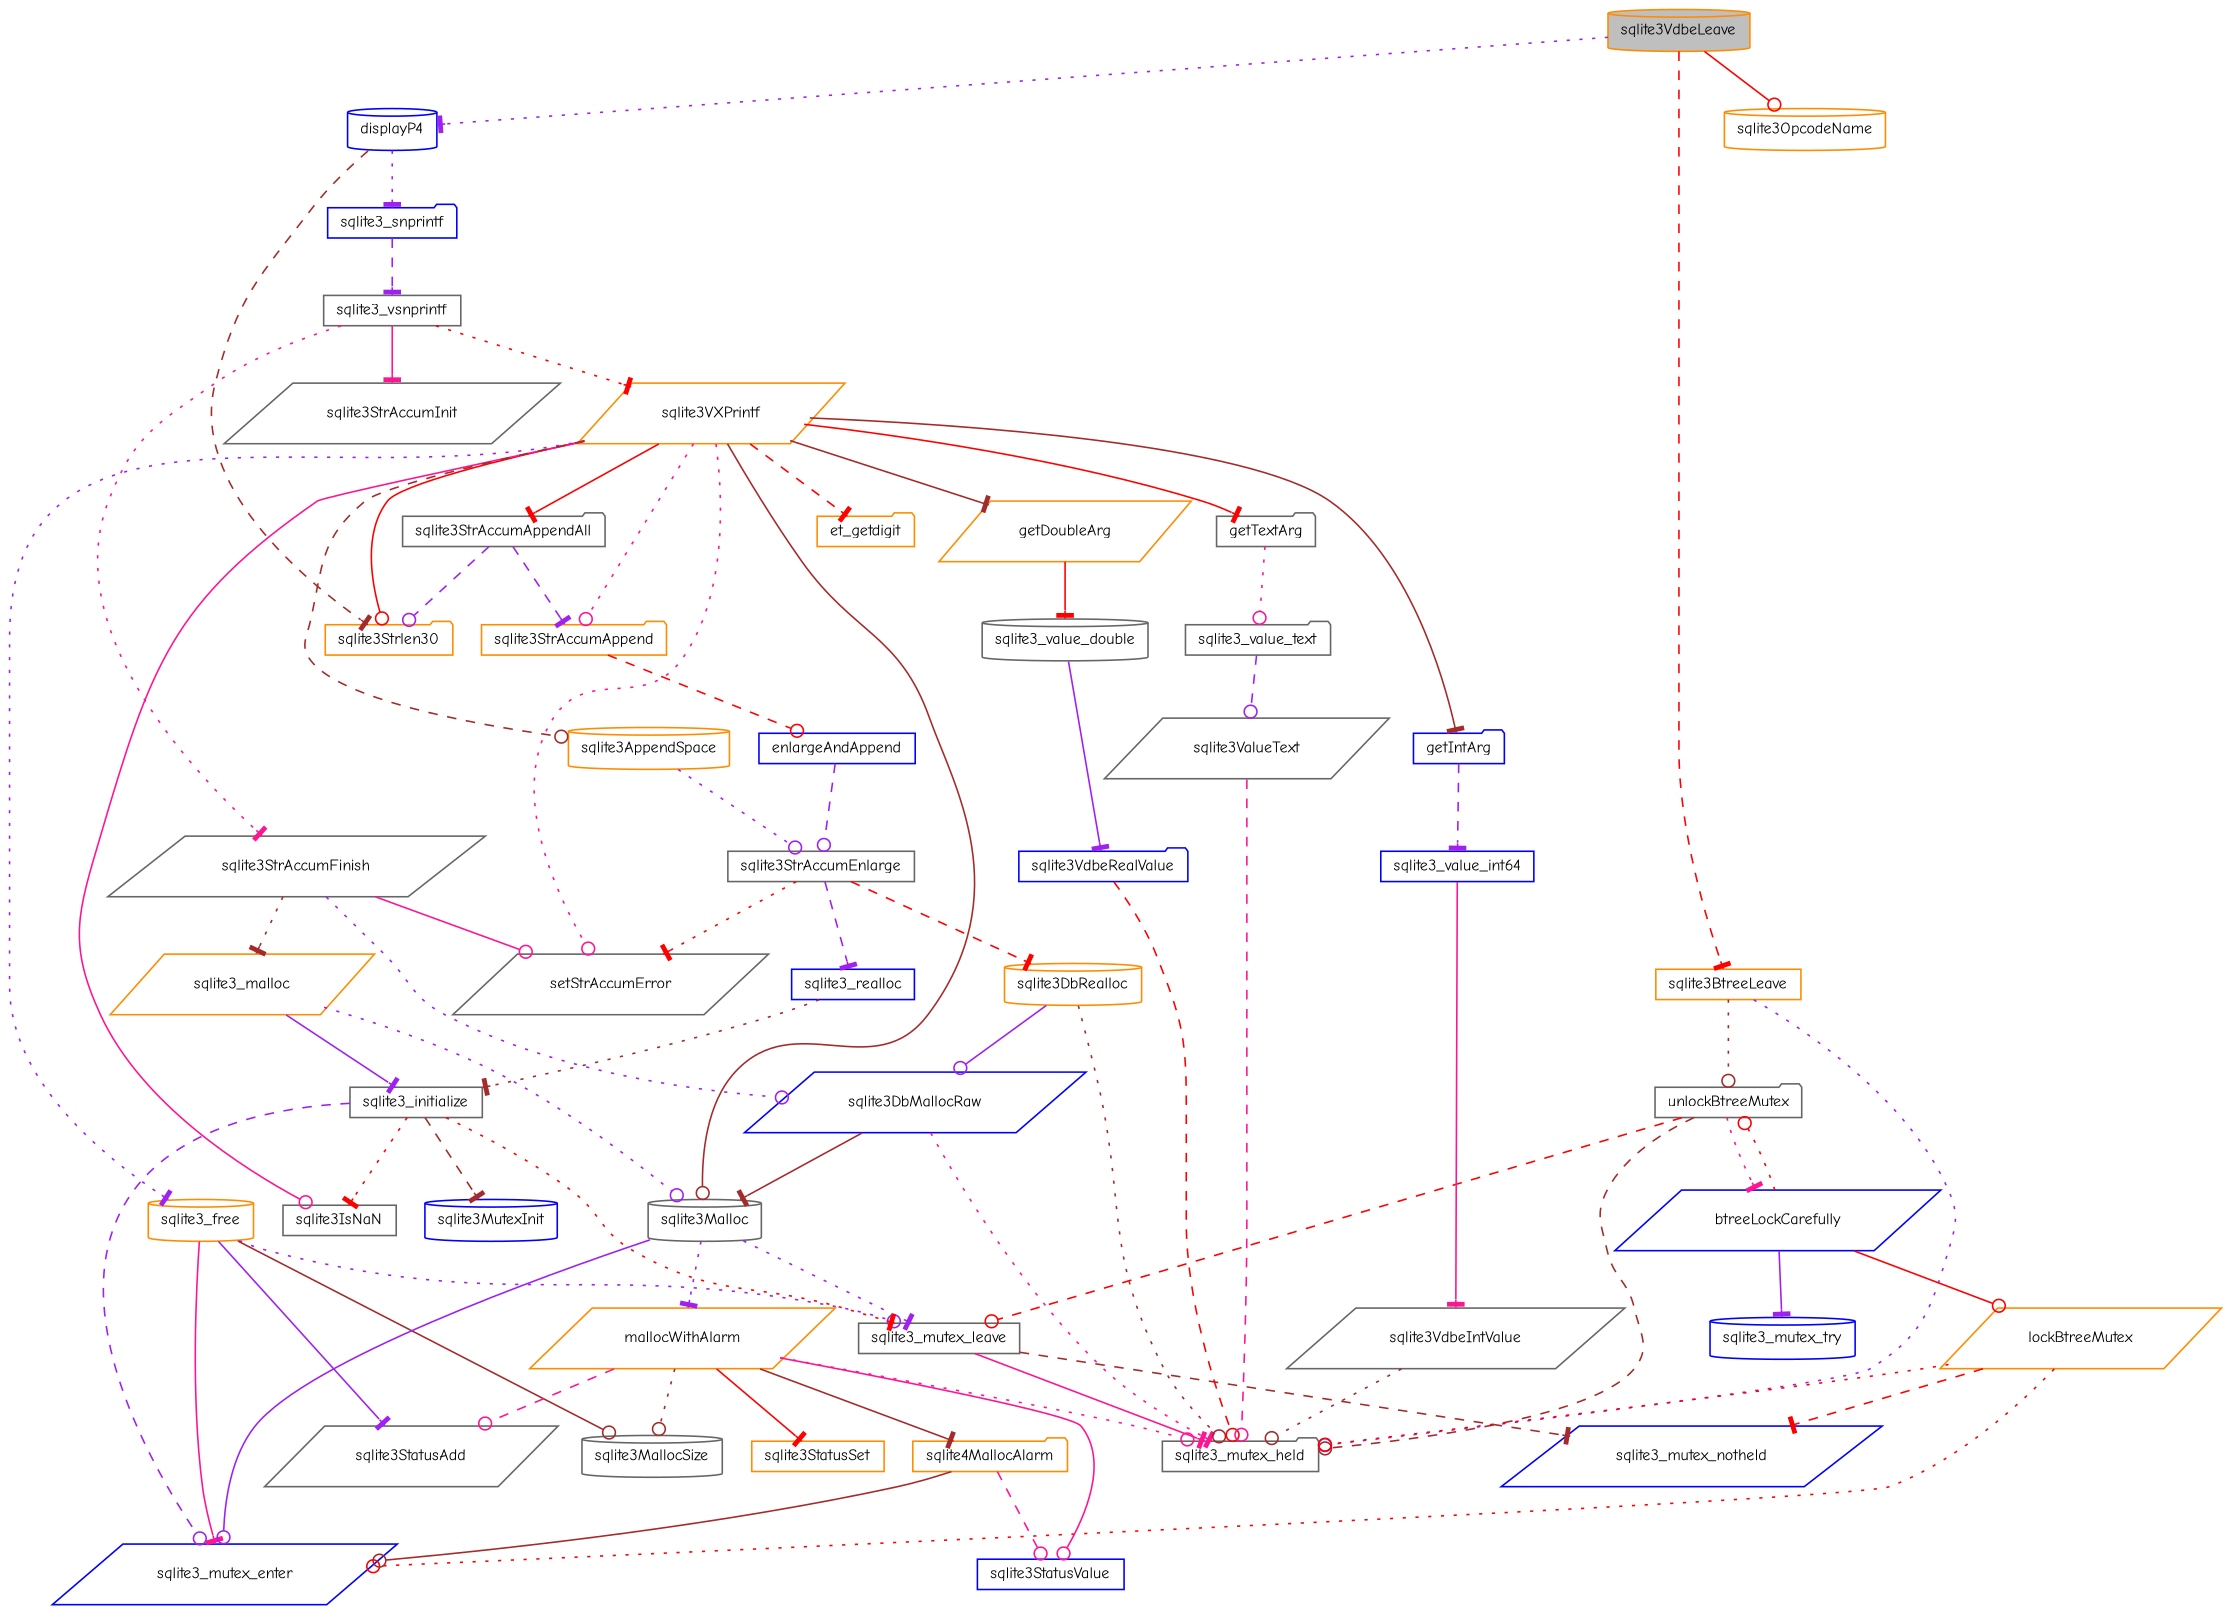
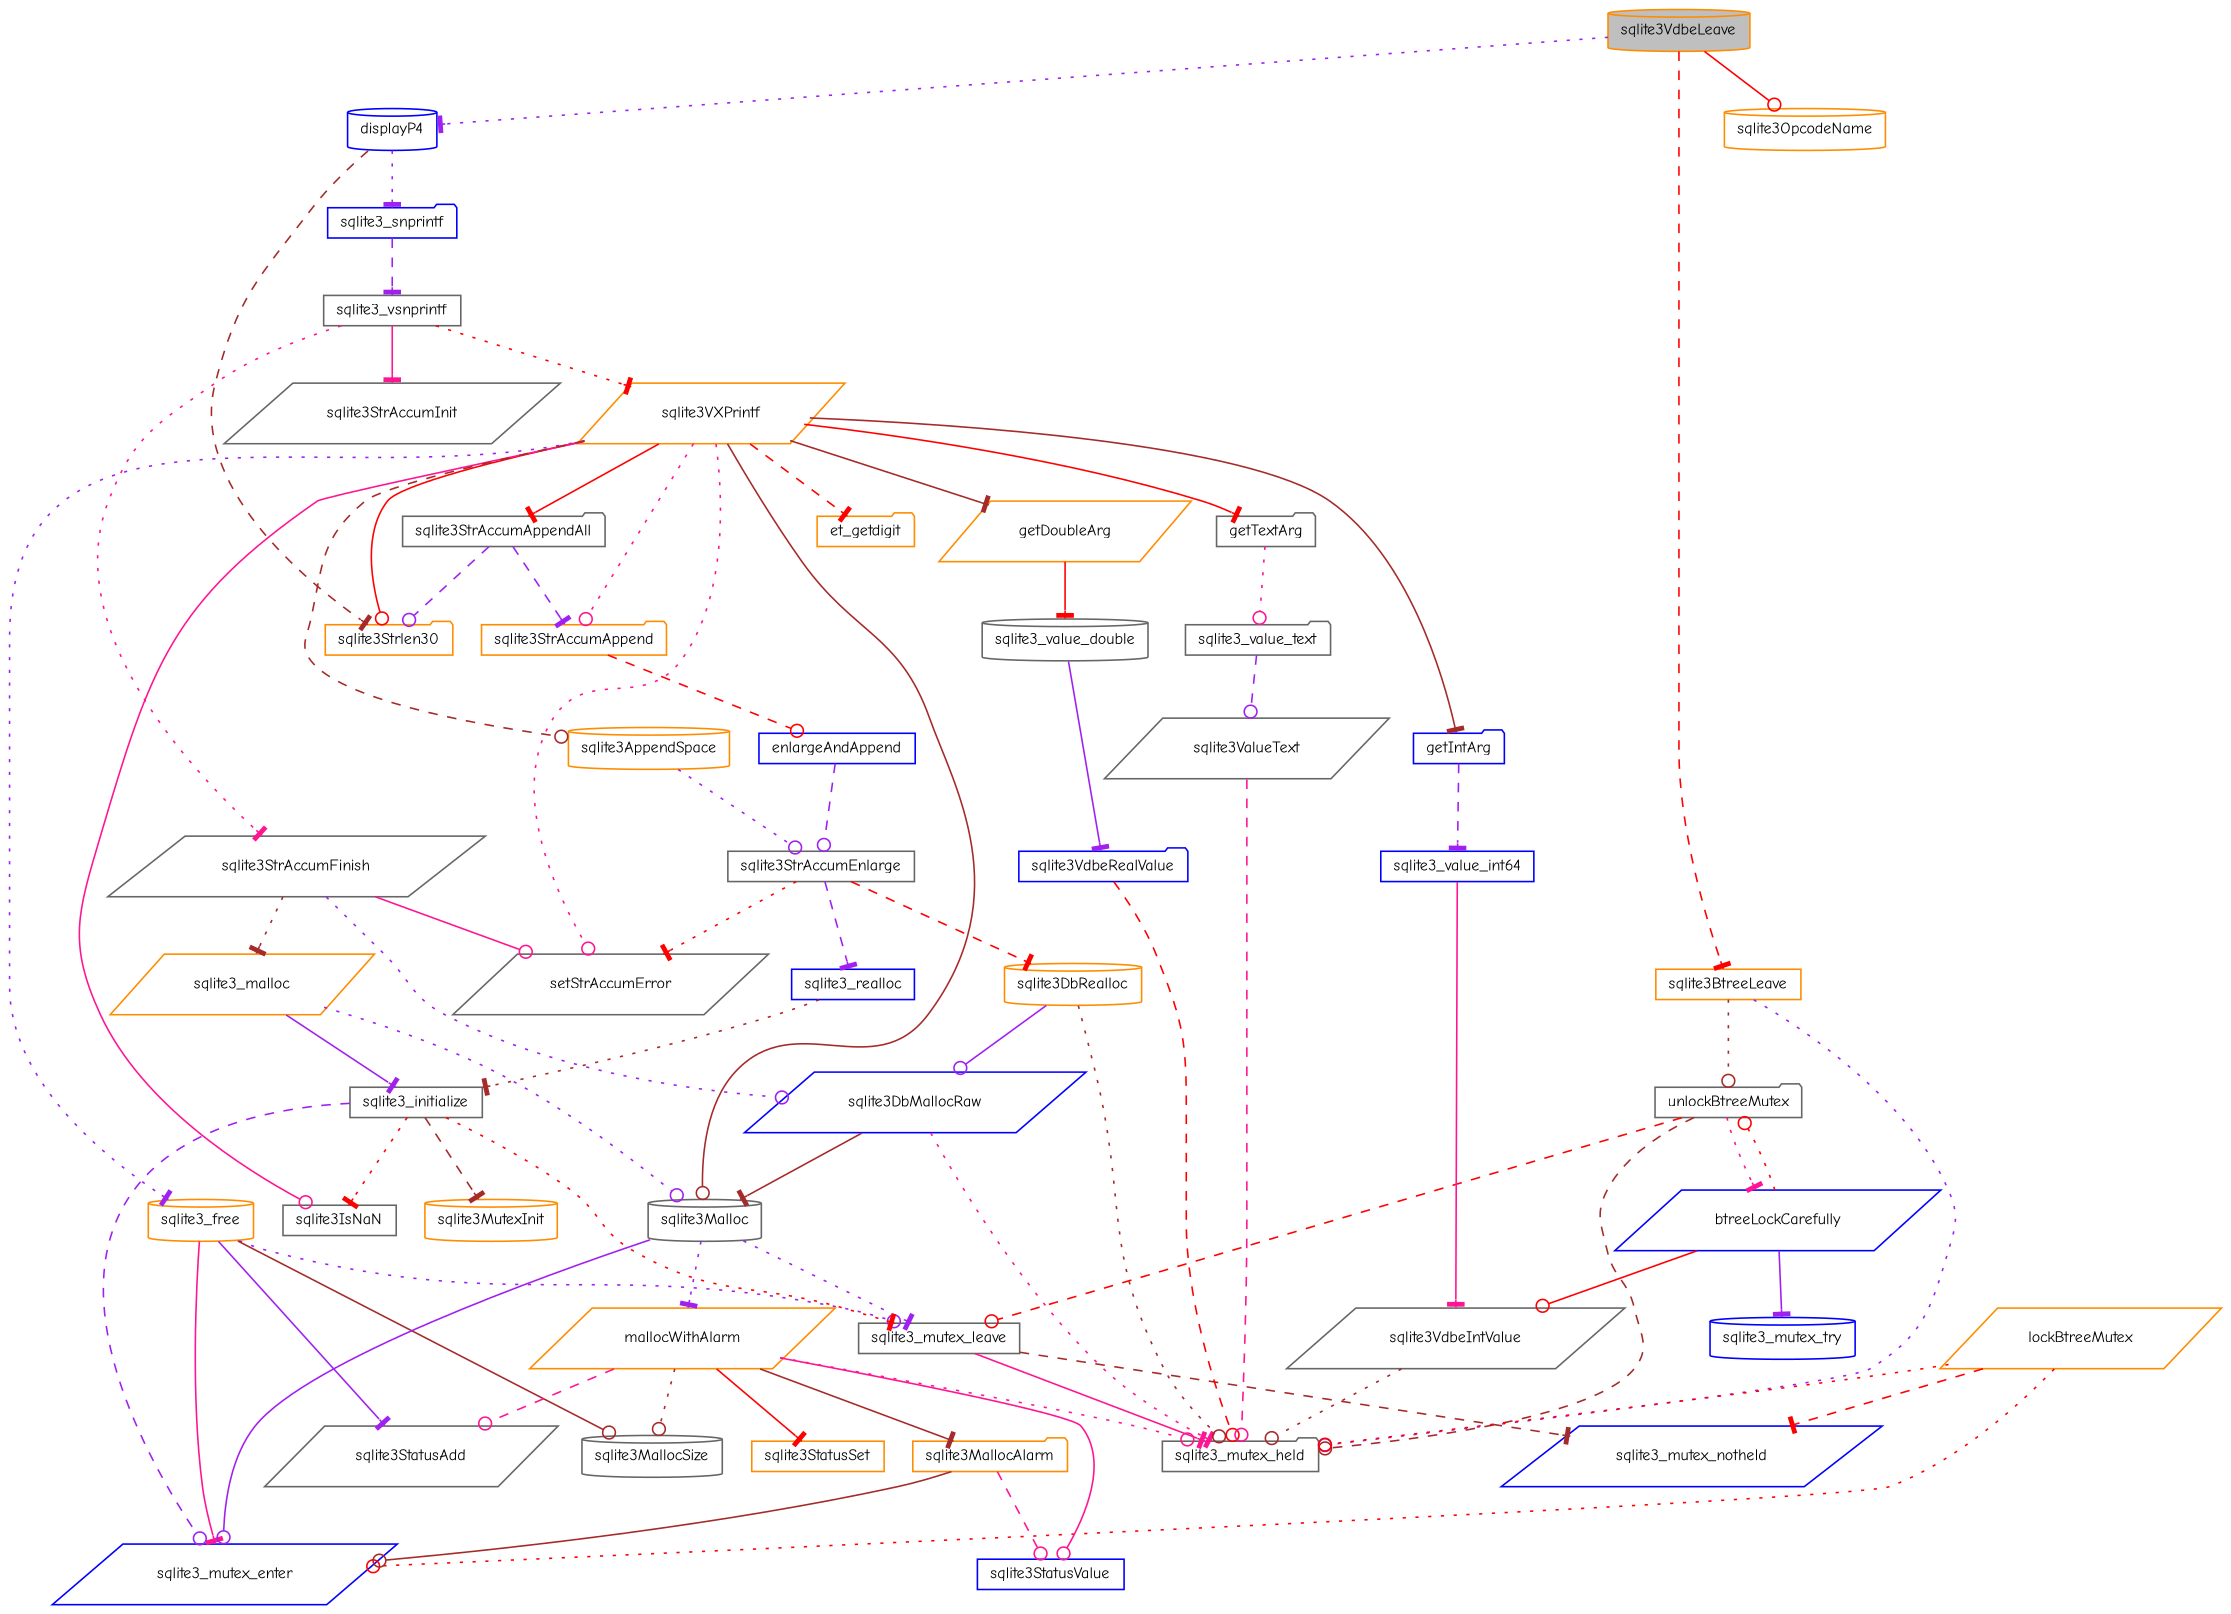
(491, 1220) -> (491, 1220)
(1923, 1277) -> (1630, 1275)
(990, 1456) -> (990, 1456)
